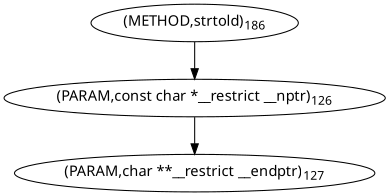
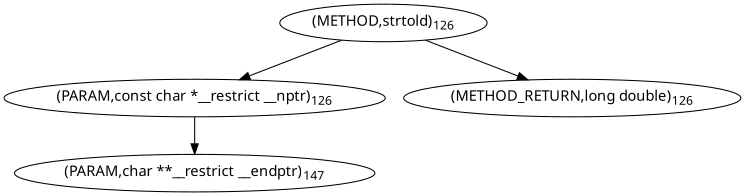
(255, 21) -> (444, 21)
none -> (572, 98)
(314, 172) -> (314, 172)
